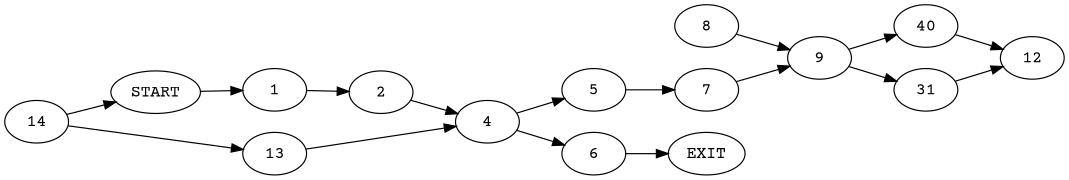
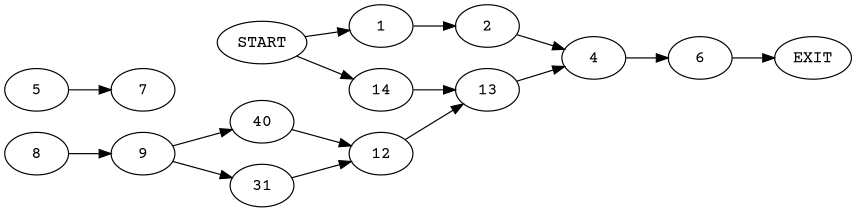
(757, 76) -> none
(535, 107) -> none
(85, 110) -> (319, 65)
none -> (429, 125)
